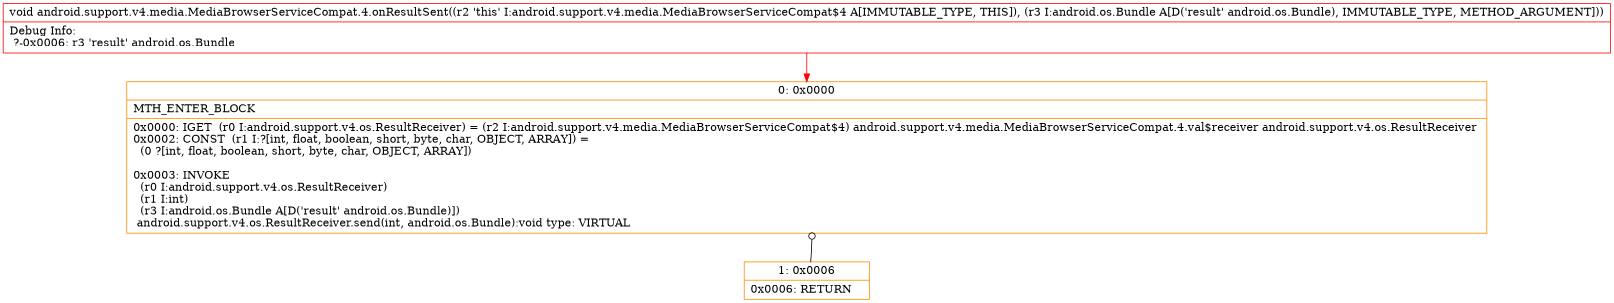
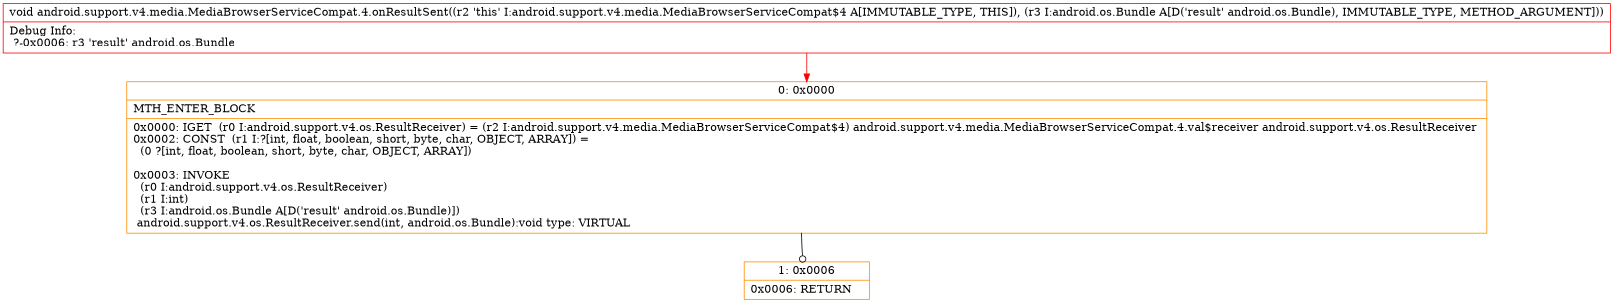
(811, 251) -> (802, 244)
